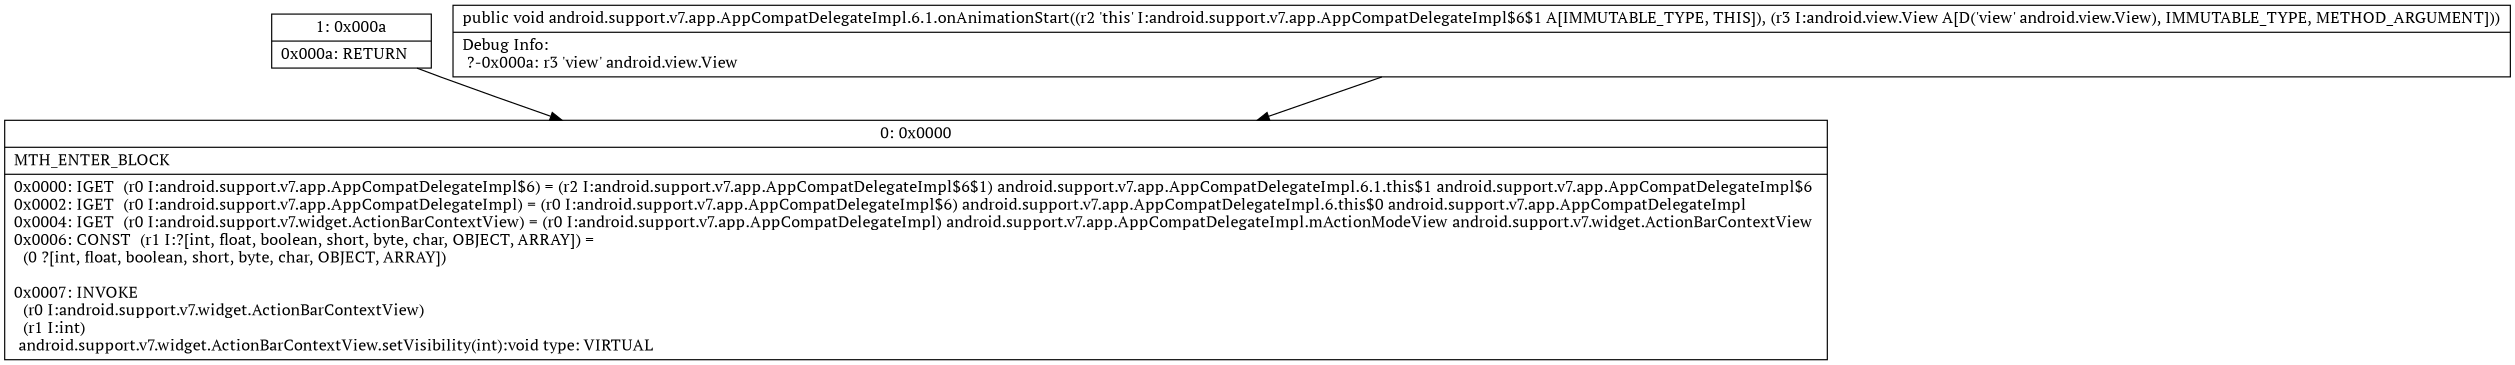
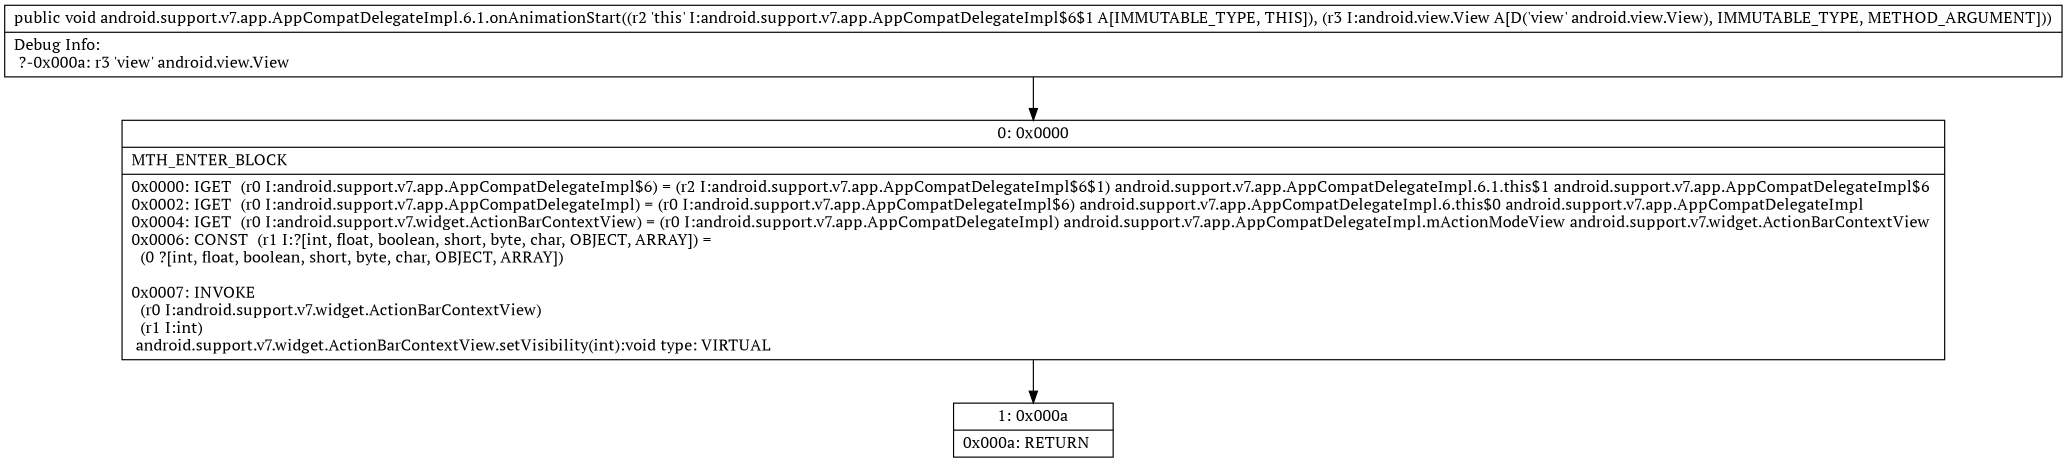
(484, 93) -> (1033, 376)
